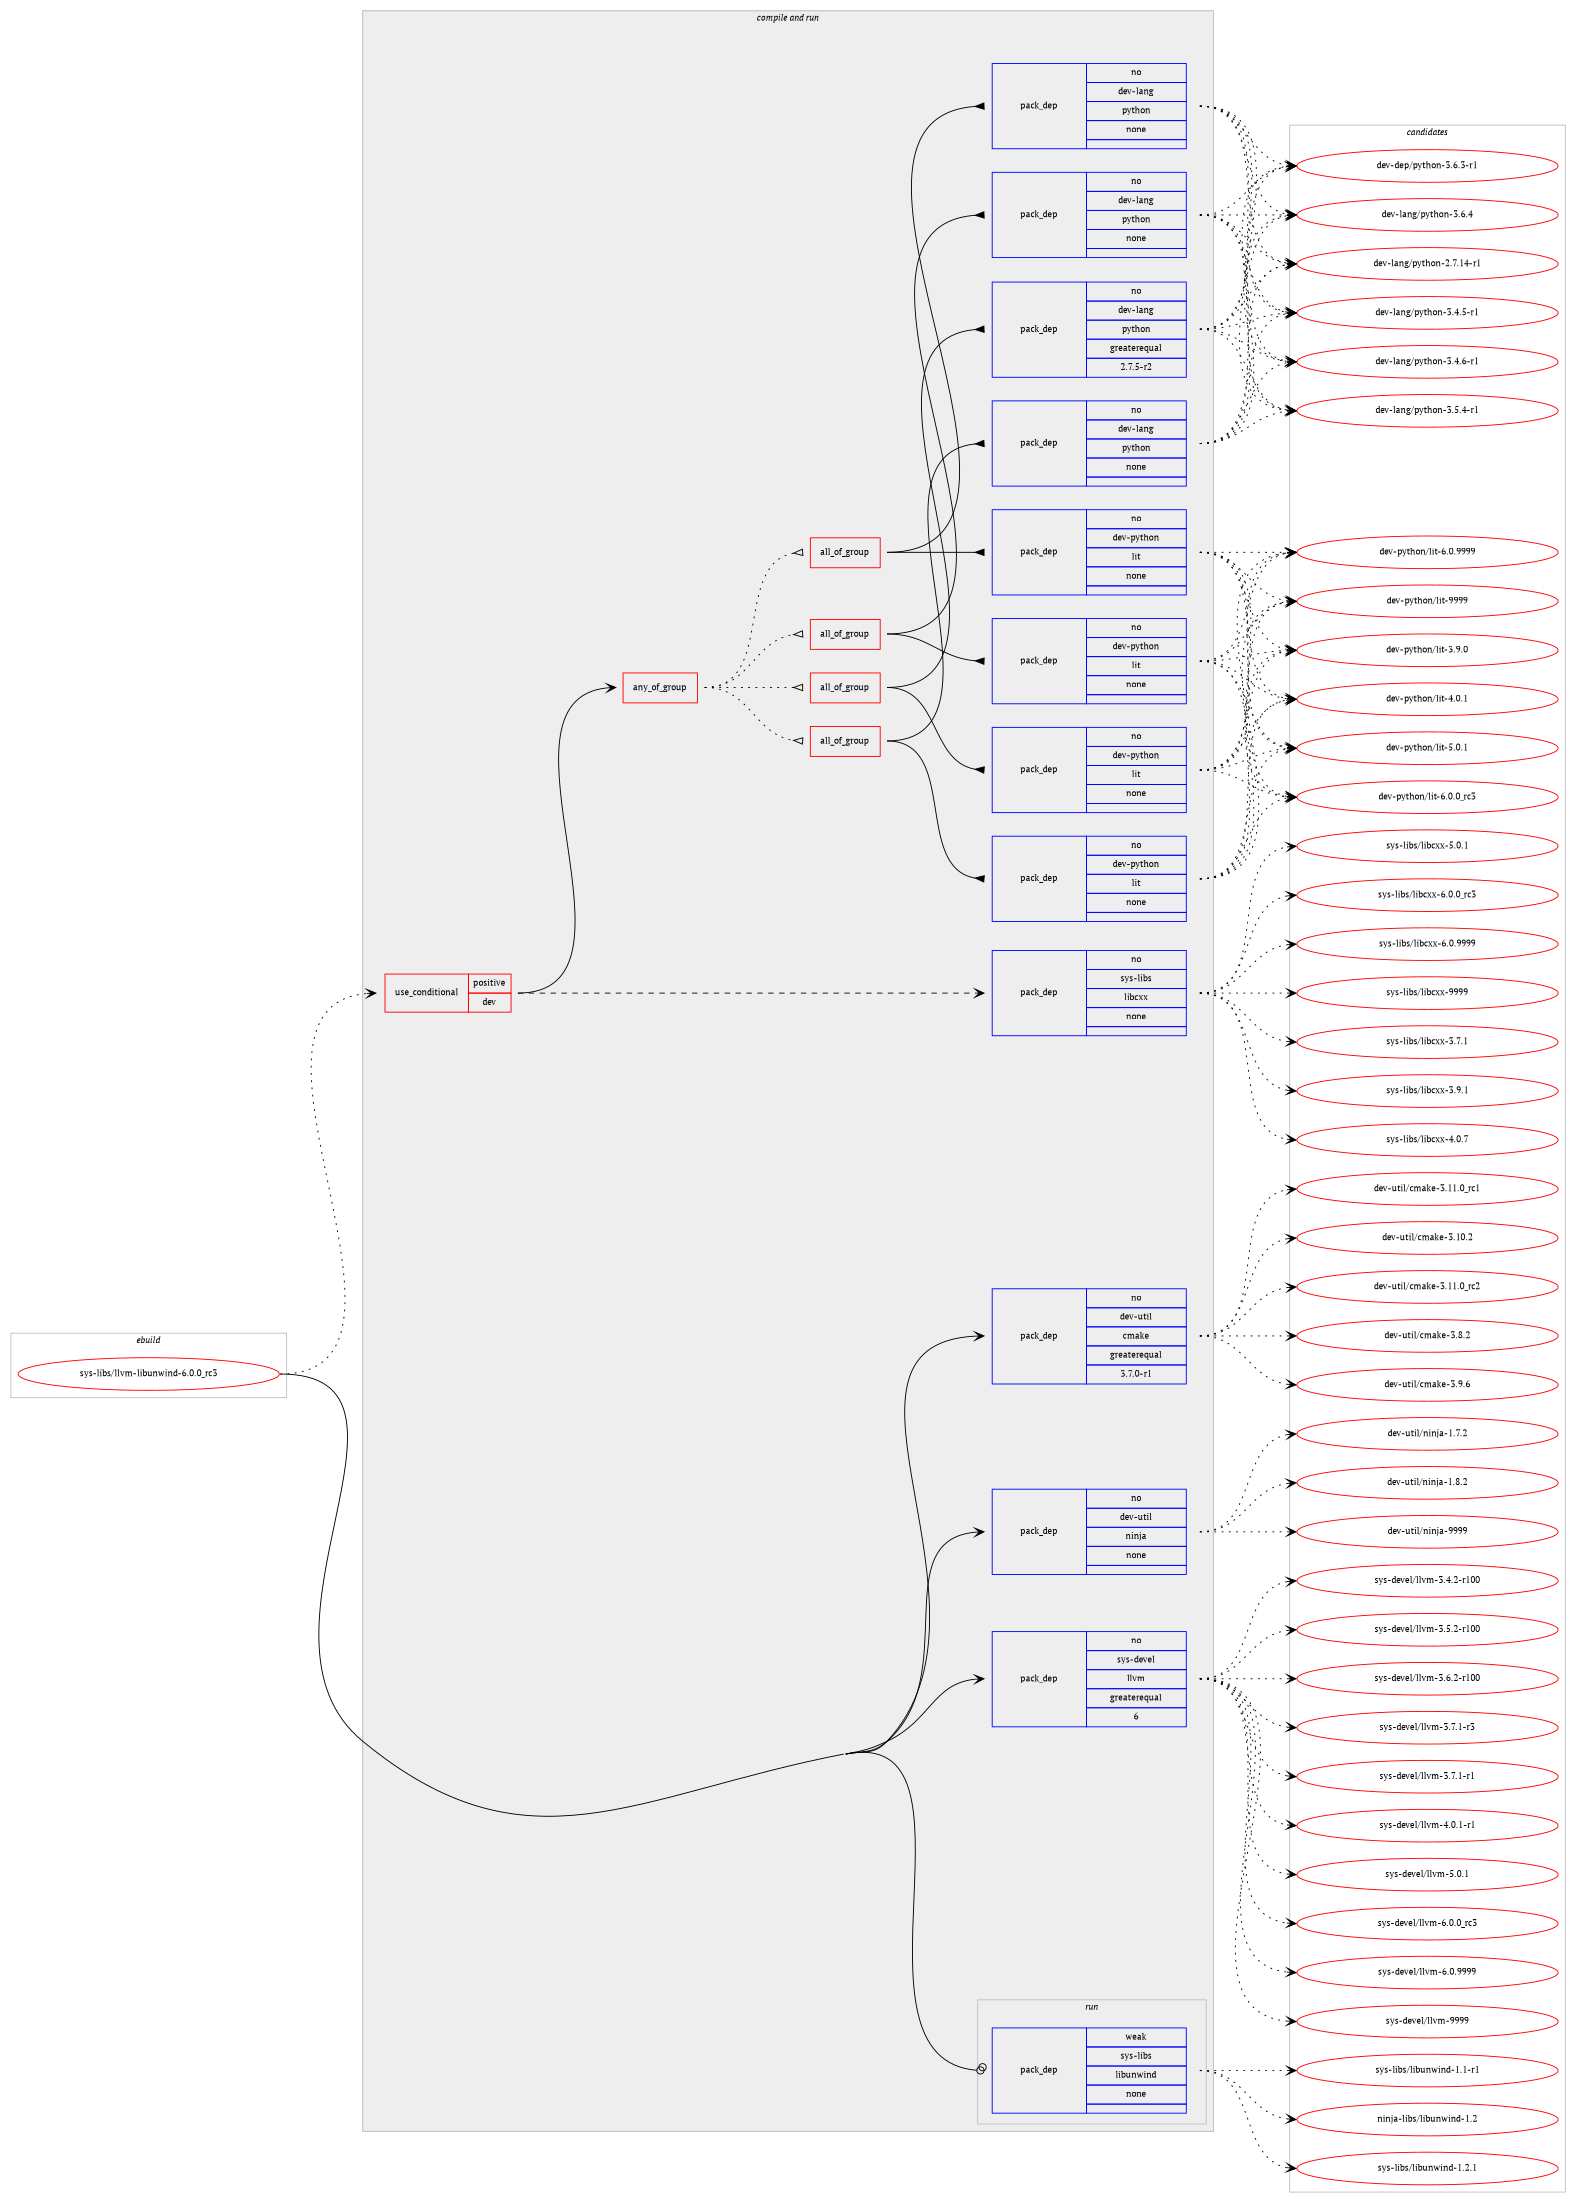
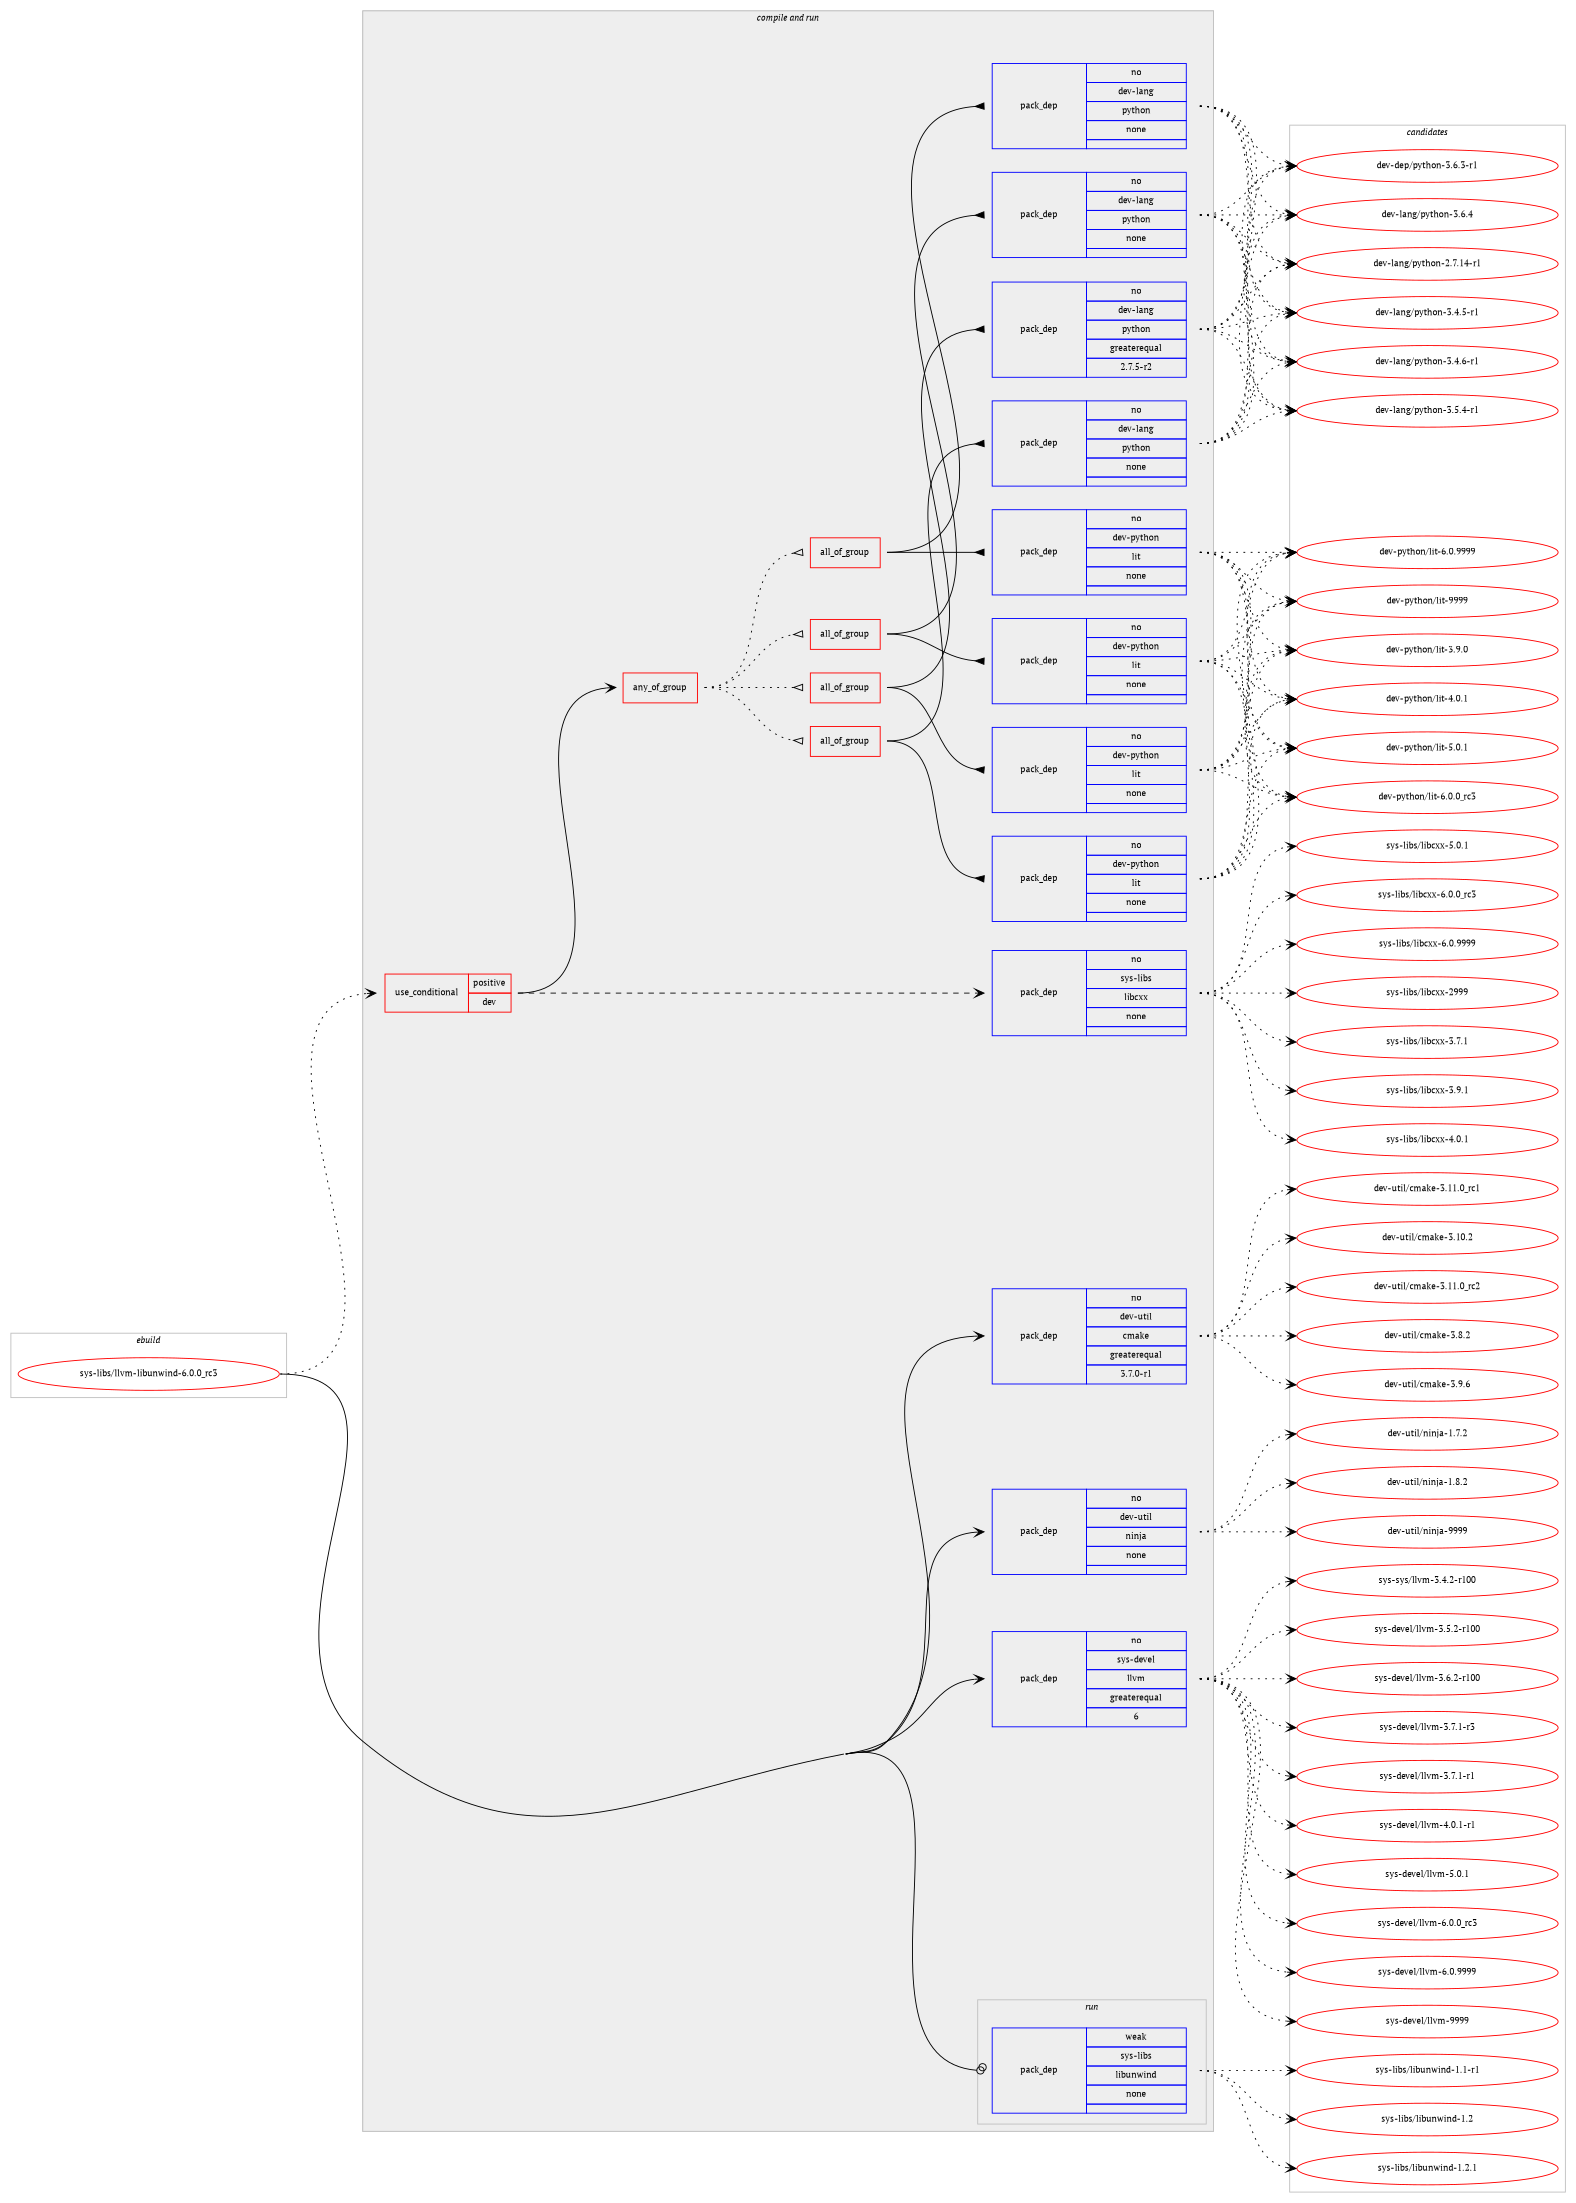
(1428, 993) -> (1428, 993)
(1428, 1140) -> (1428, 1140)
(1428, 1581) -> (1428, 1581)
(1428, 2120) -> (1428, 2120)
